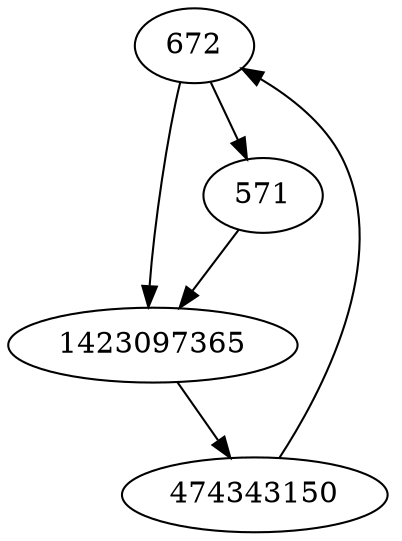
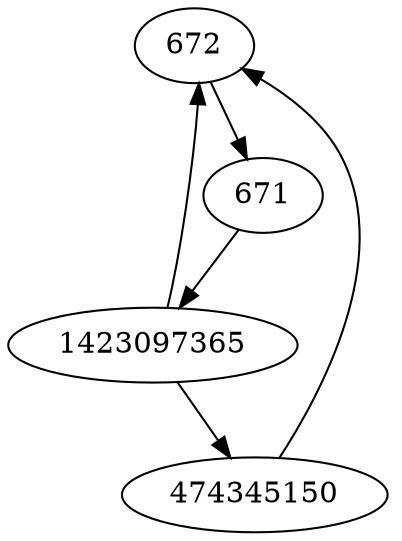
(161, 183) -> (186, 206)
(263, 195) -> (263, 195)
(255, 495) -> (255, 495)
